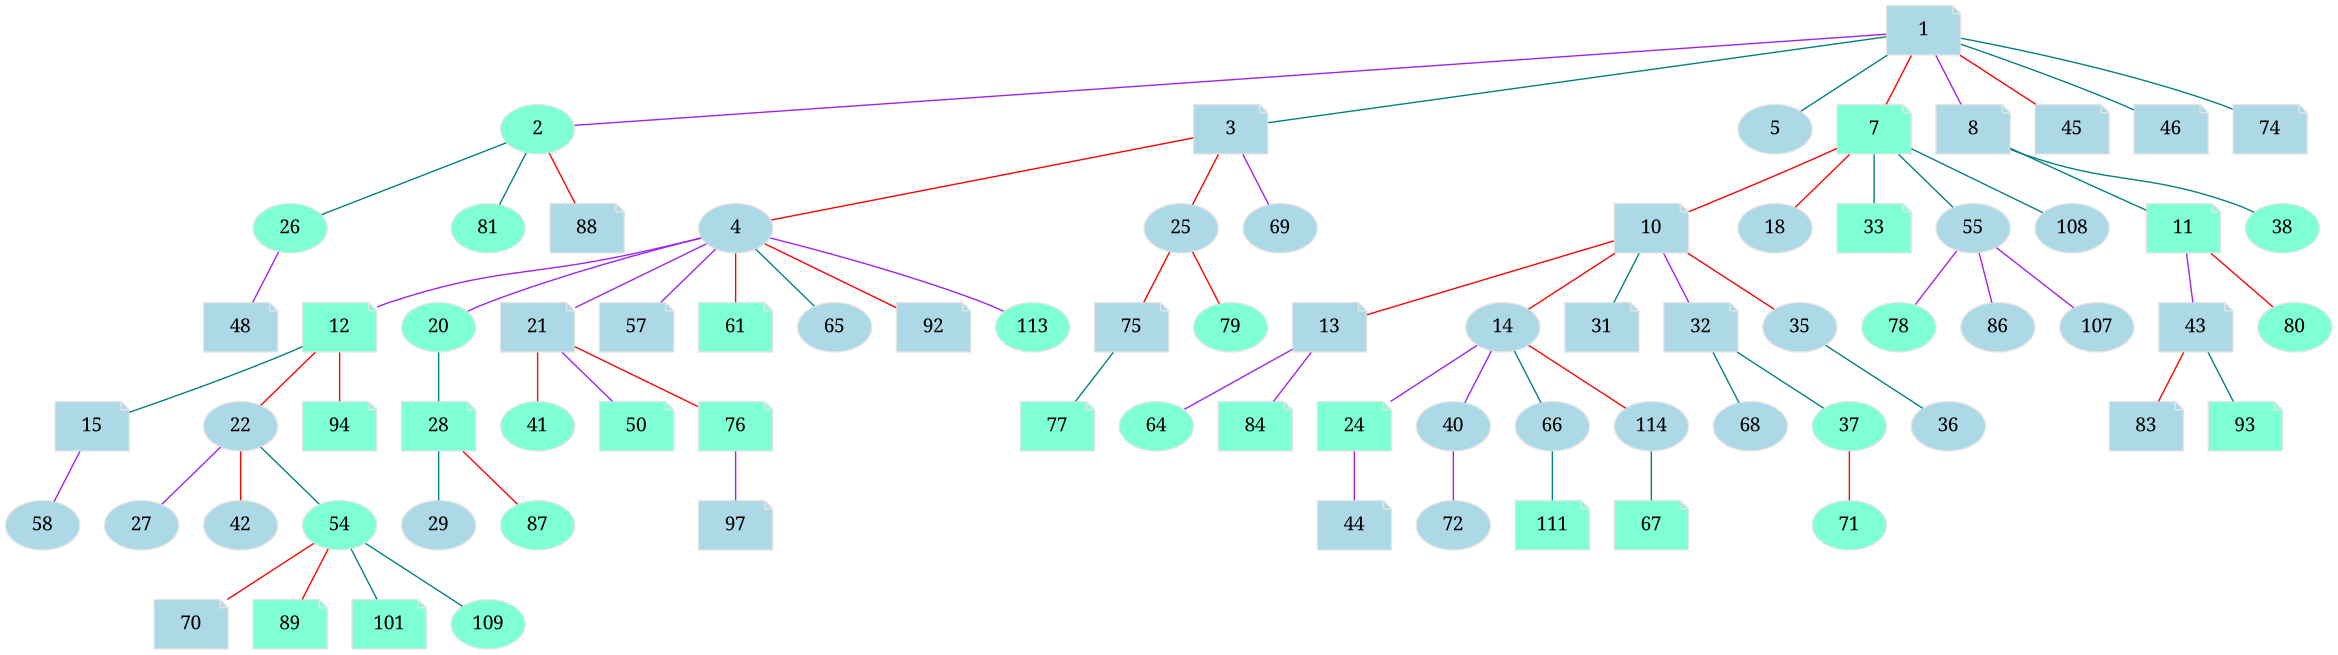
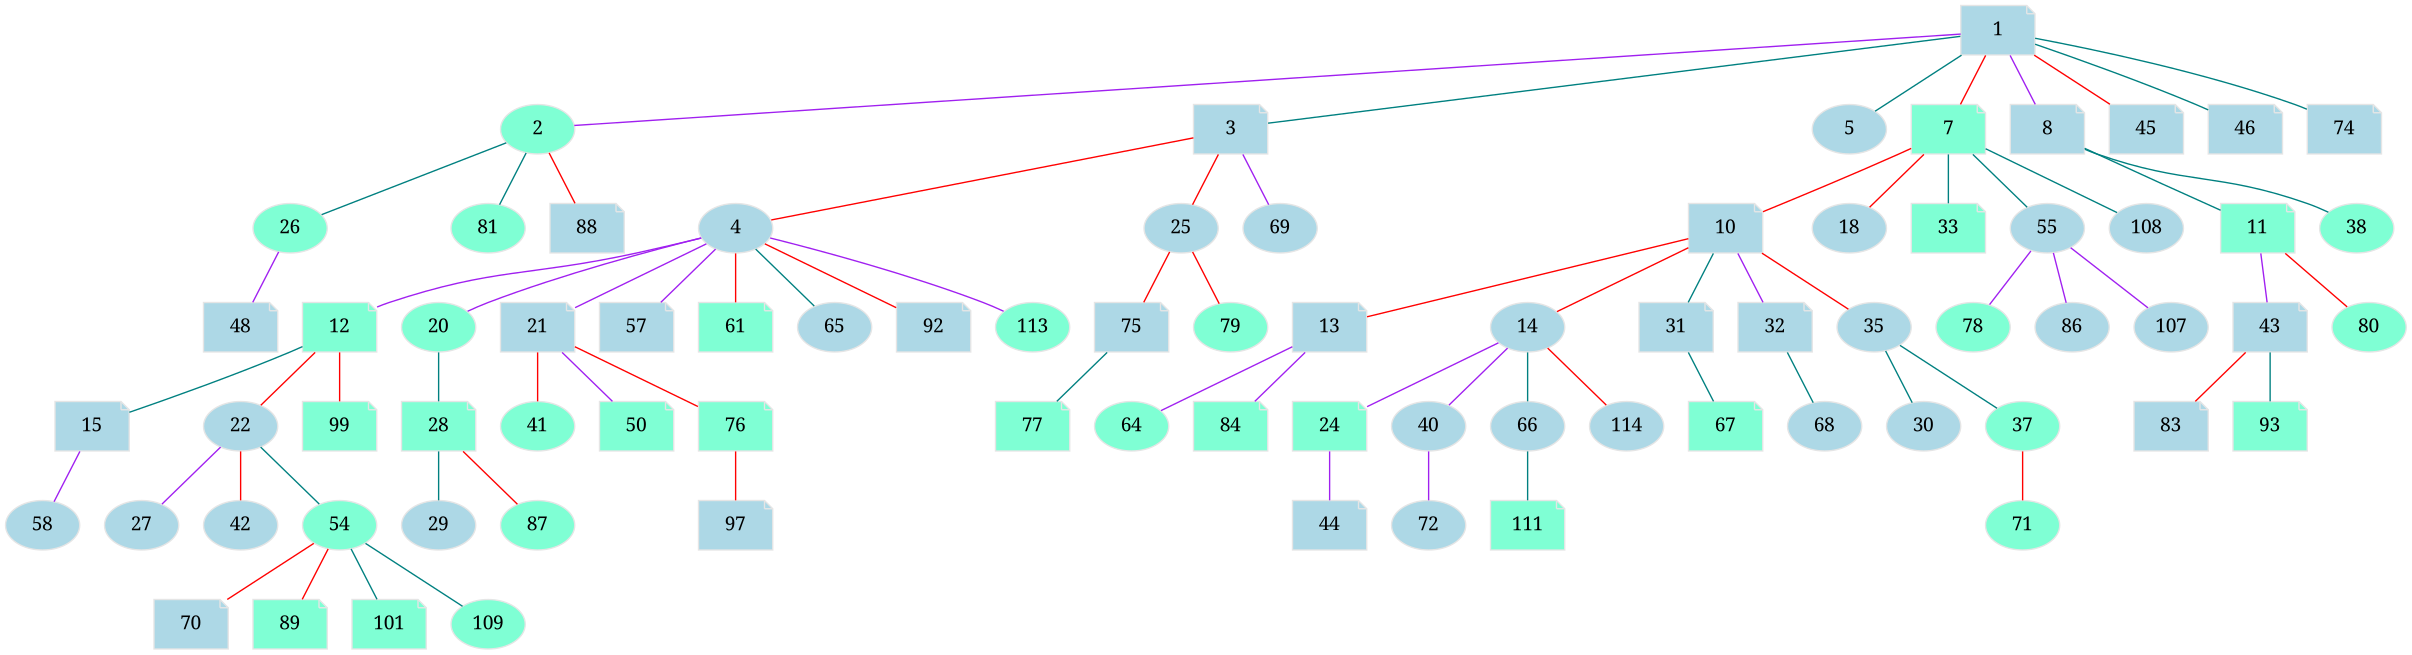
(1780, 380) -> (1949, 377)
(340, 426) -> (340, 426)
(1948, 426) -> (1924, 426)
(736, 476) -> (736, 476)
(1651, 476) -> (1701, 377)
